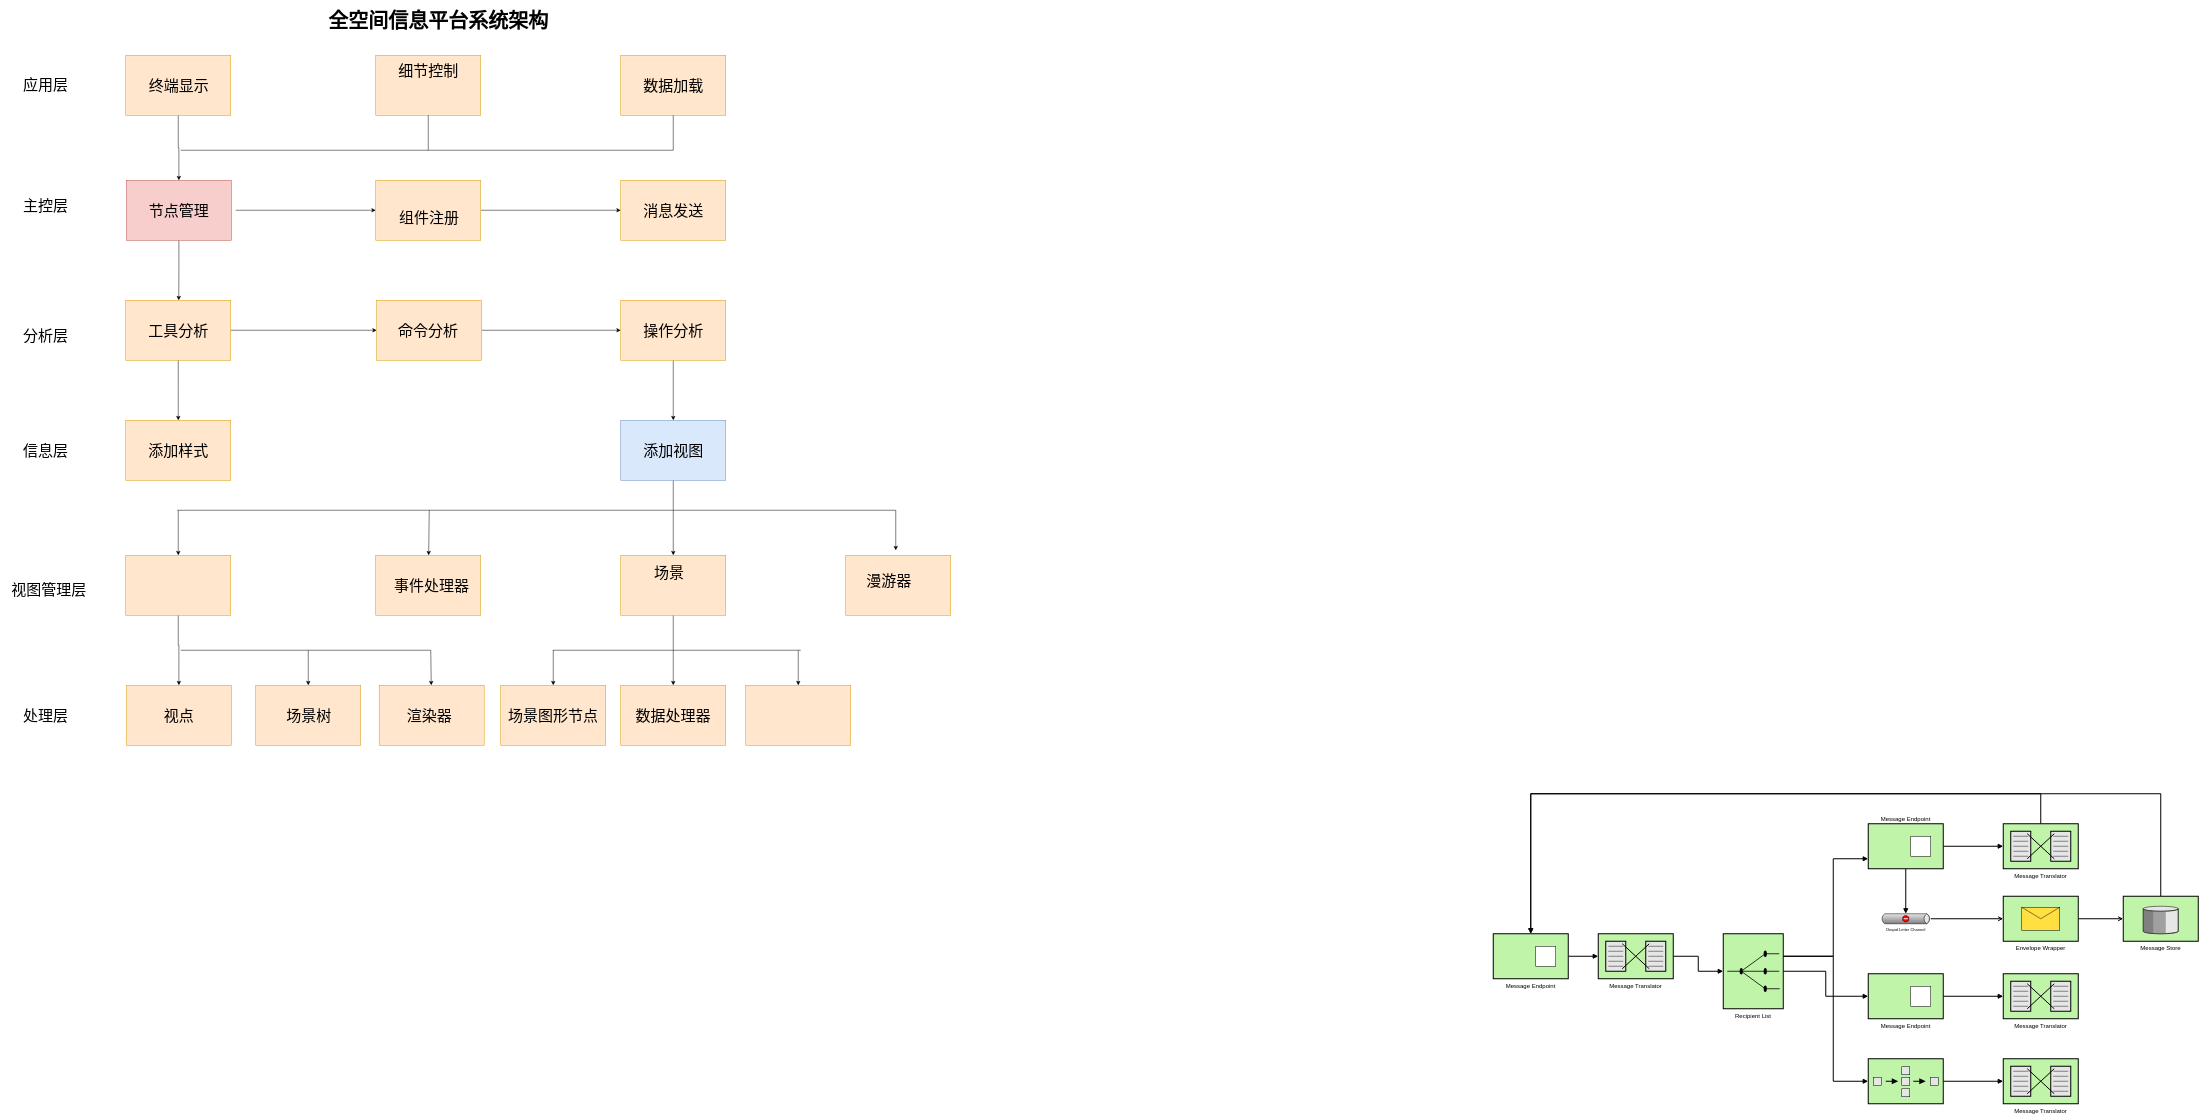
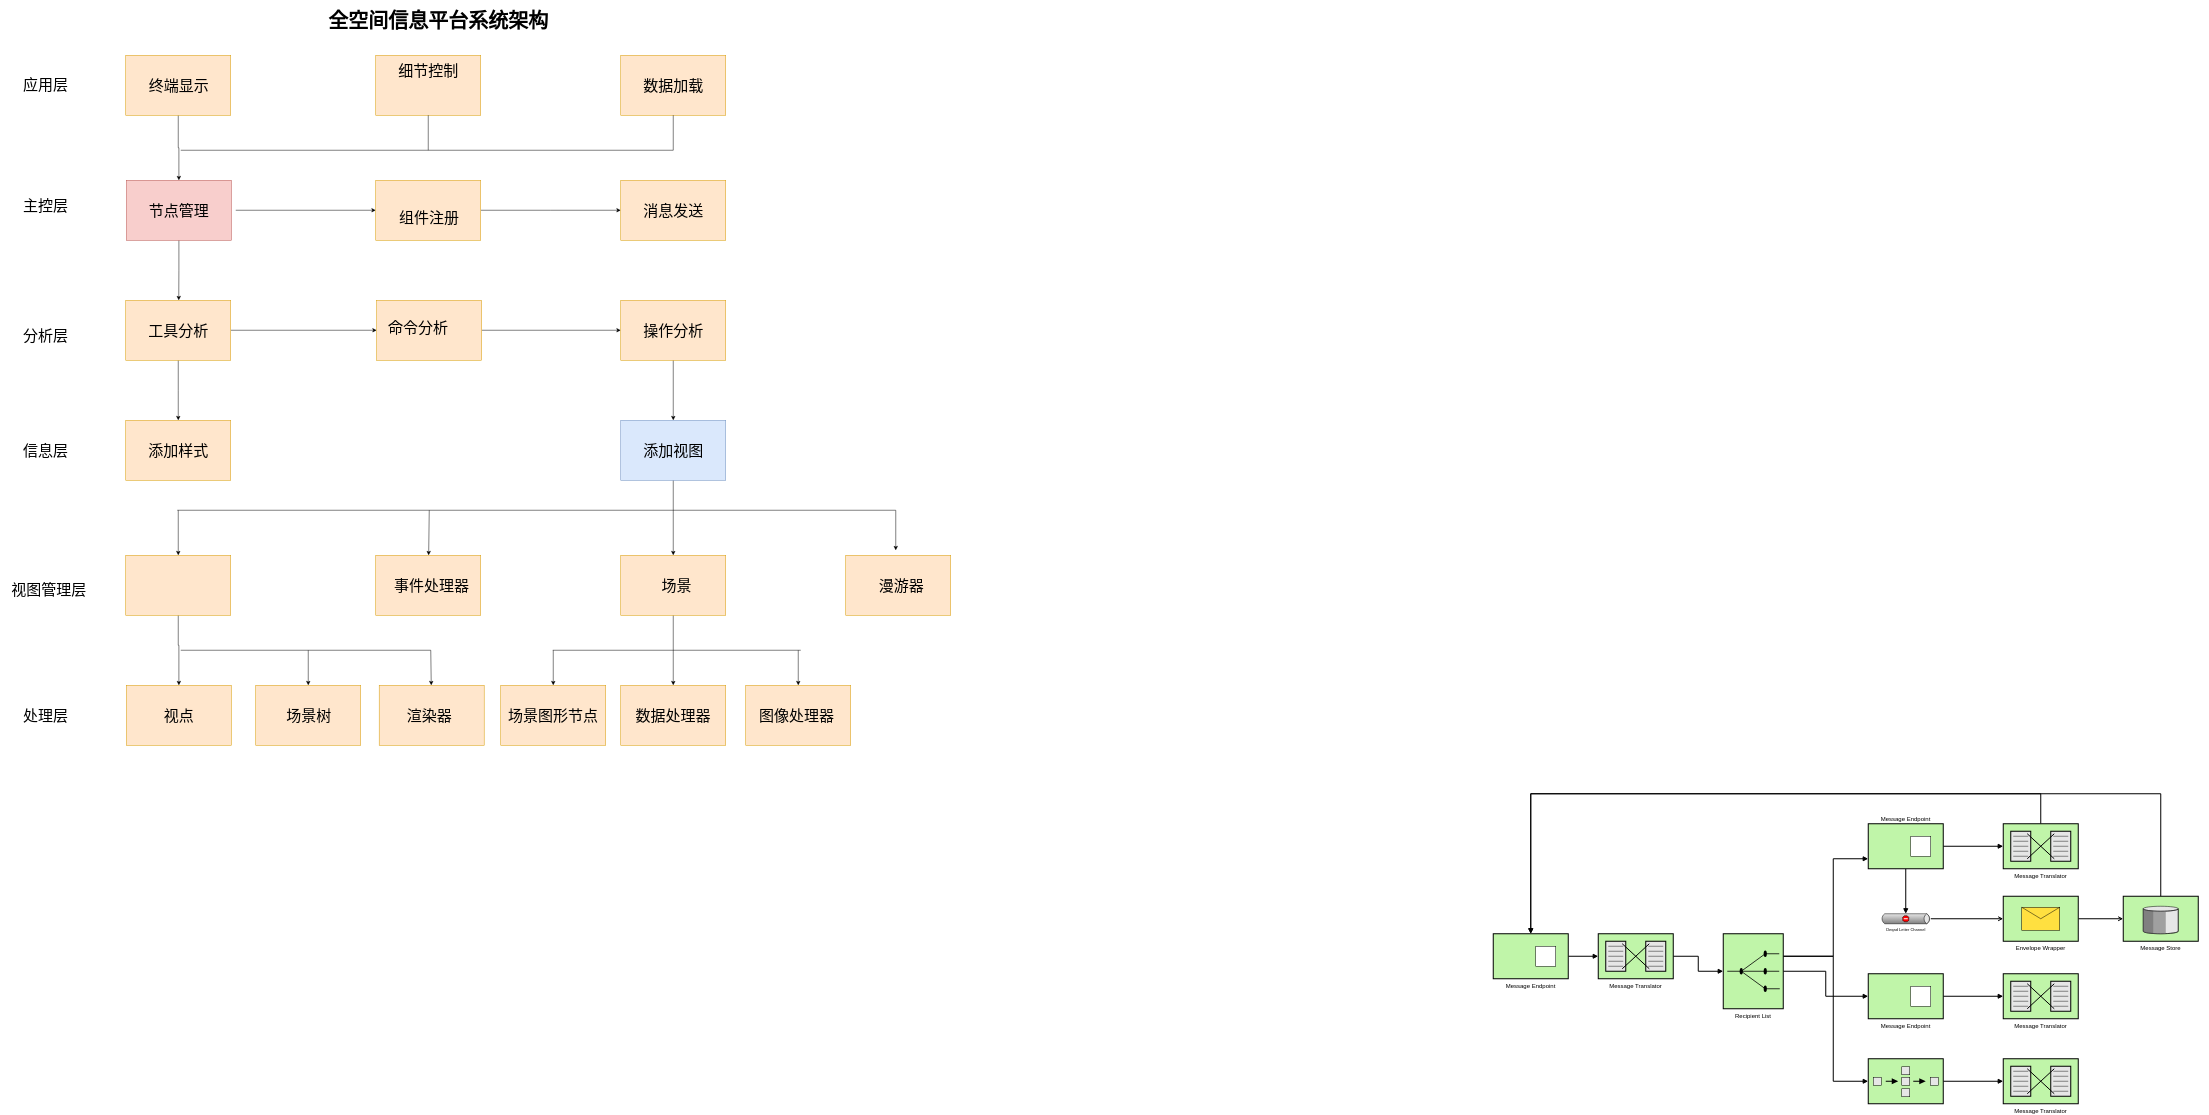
(428, 330) -> (418, 328)
(669, 573) -> (677, 585)
(889, 580) -> (901, 585)
none -> (797, 715)
